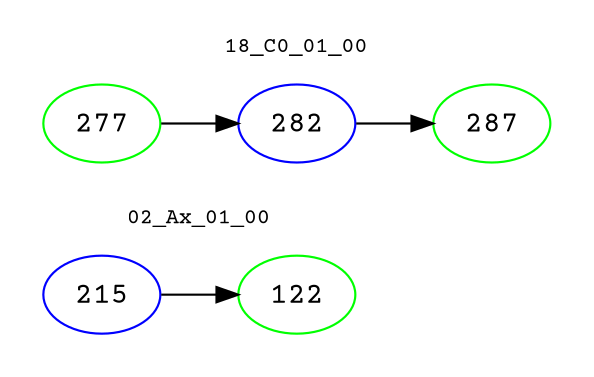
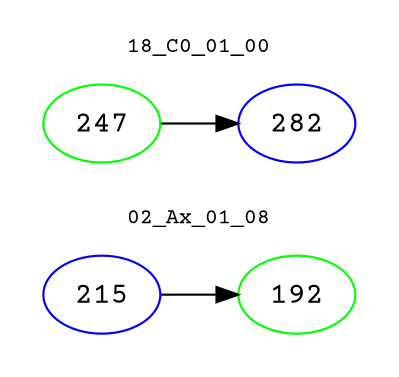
(102, 123) -> (102, 123)
(492, 123) -> none
(199, 218) -> (199, 218)
(297, 295) -> (297, 295)
